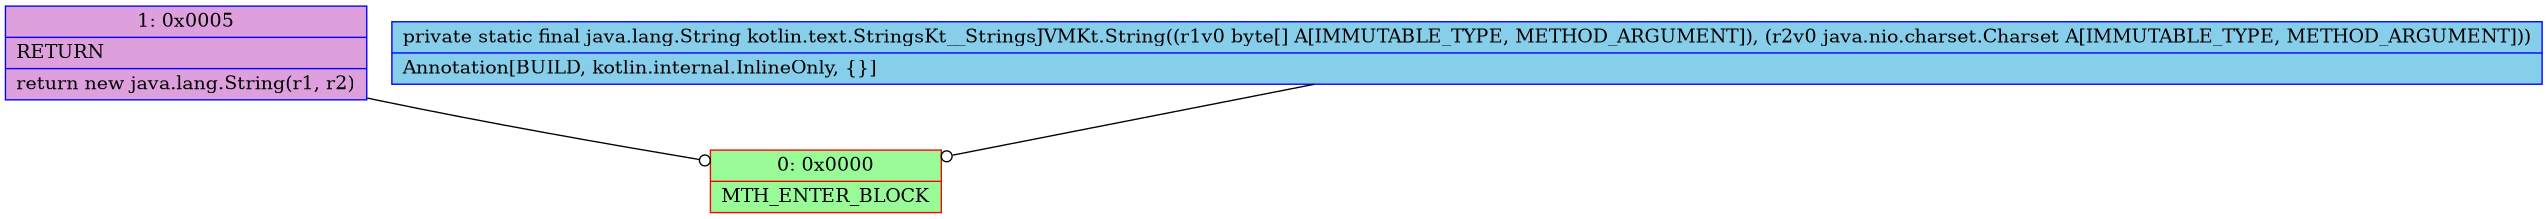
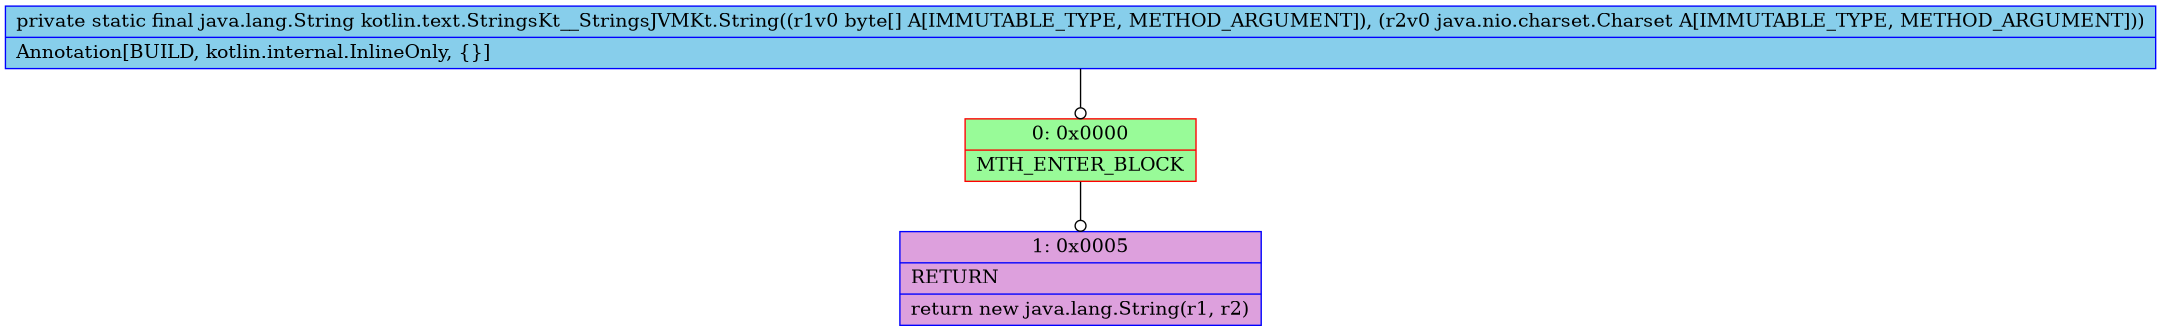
(533, 130) -> (1081, 201)
